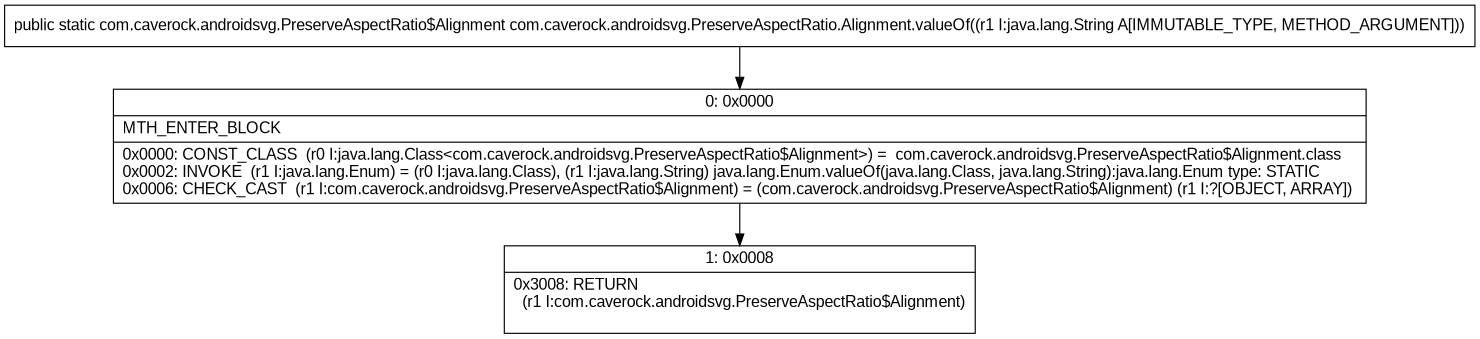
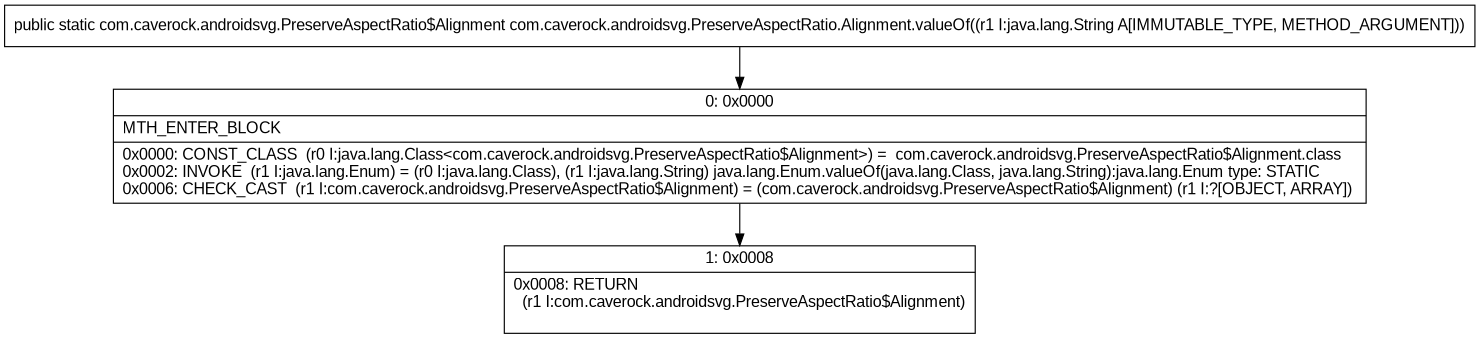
(580, 285) -> (580, 285)
